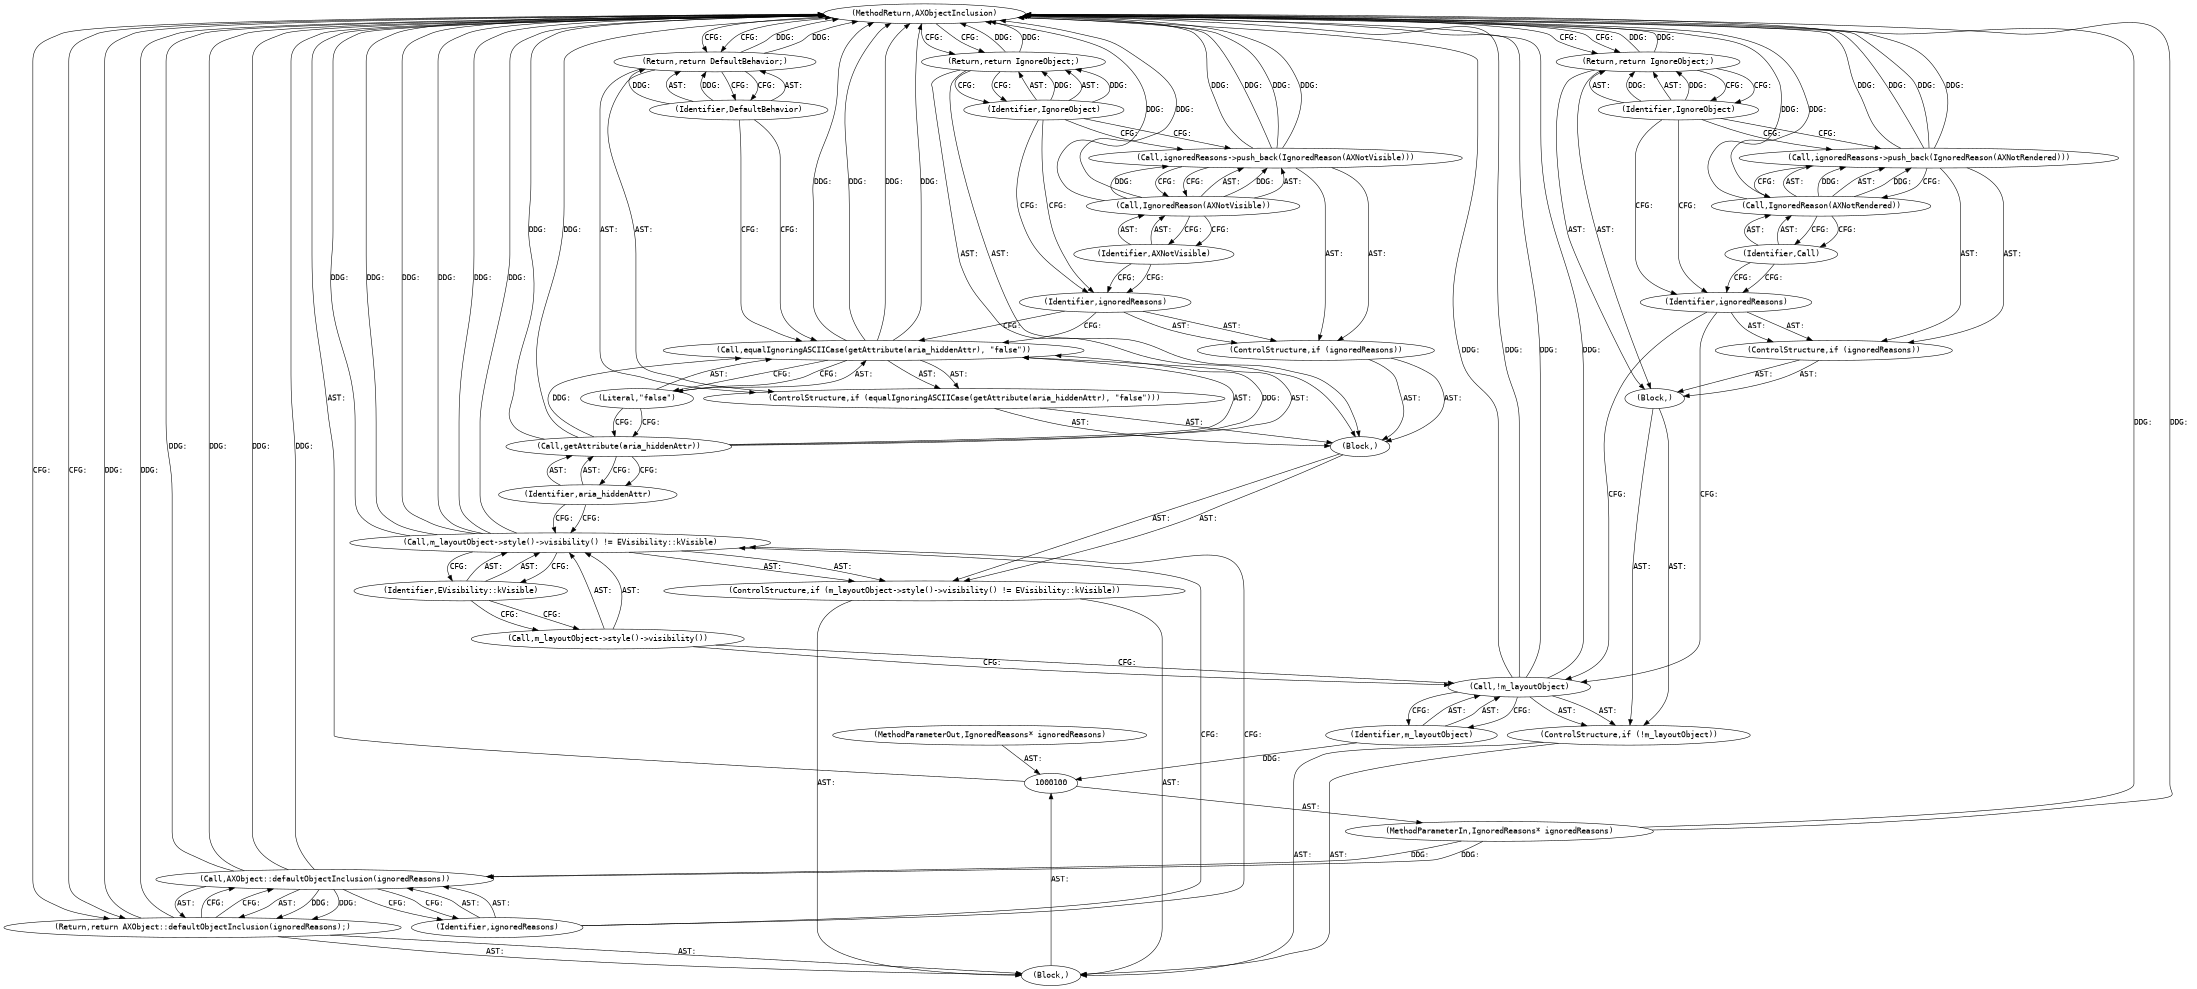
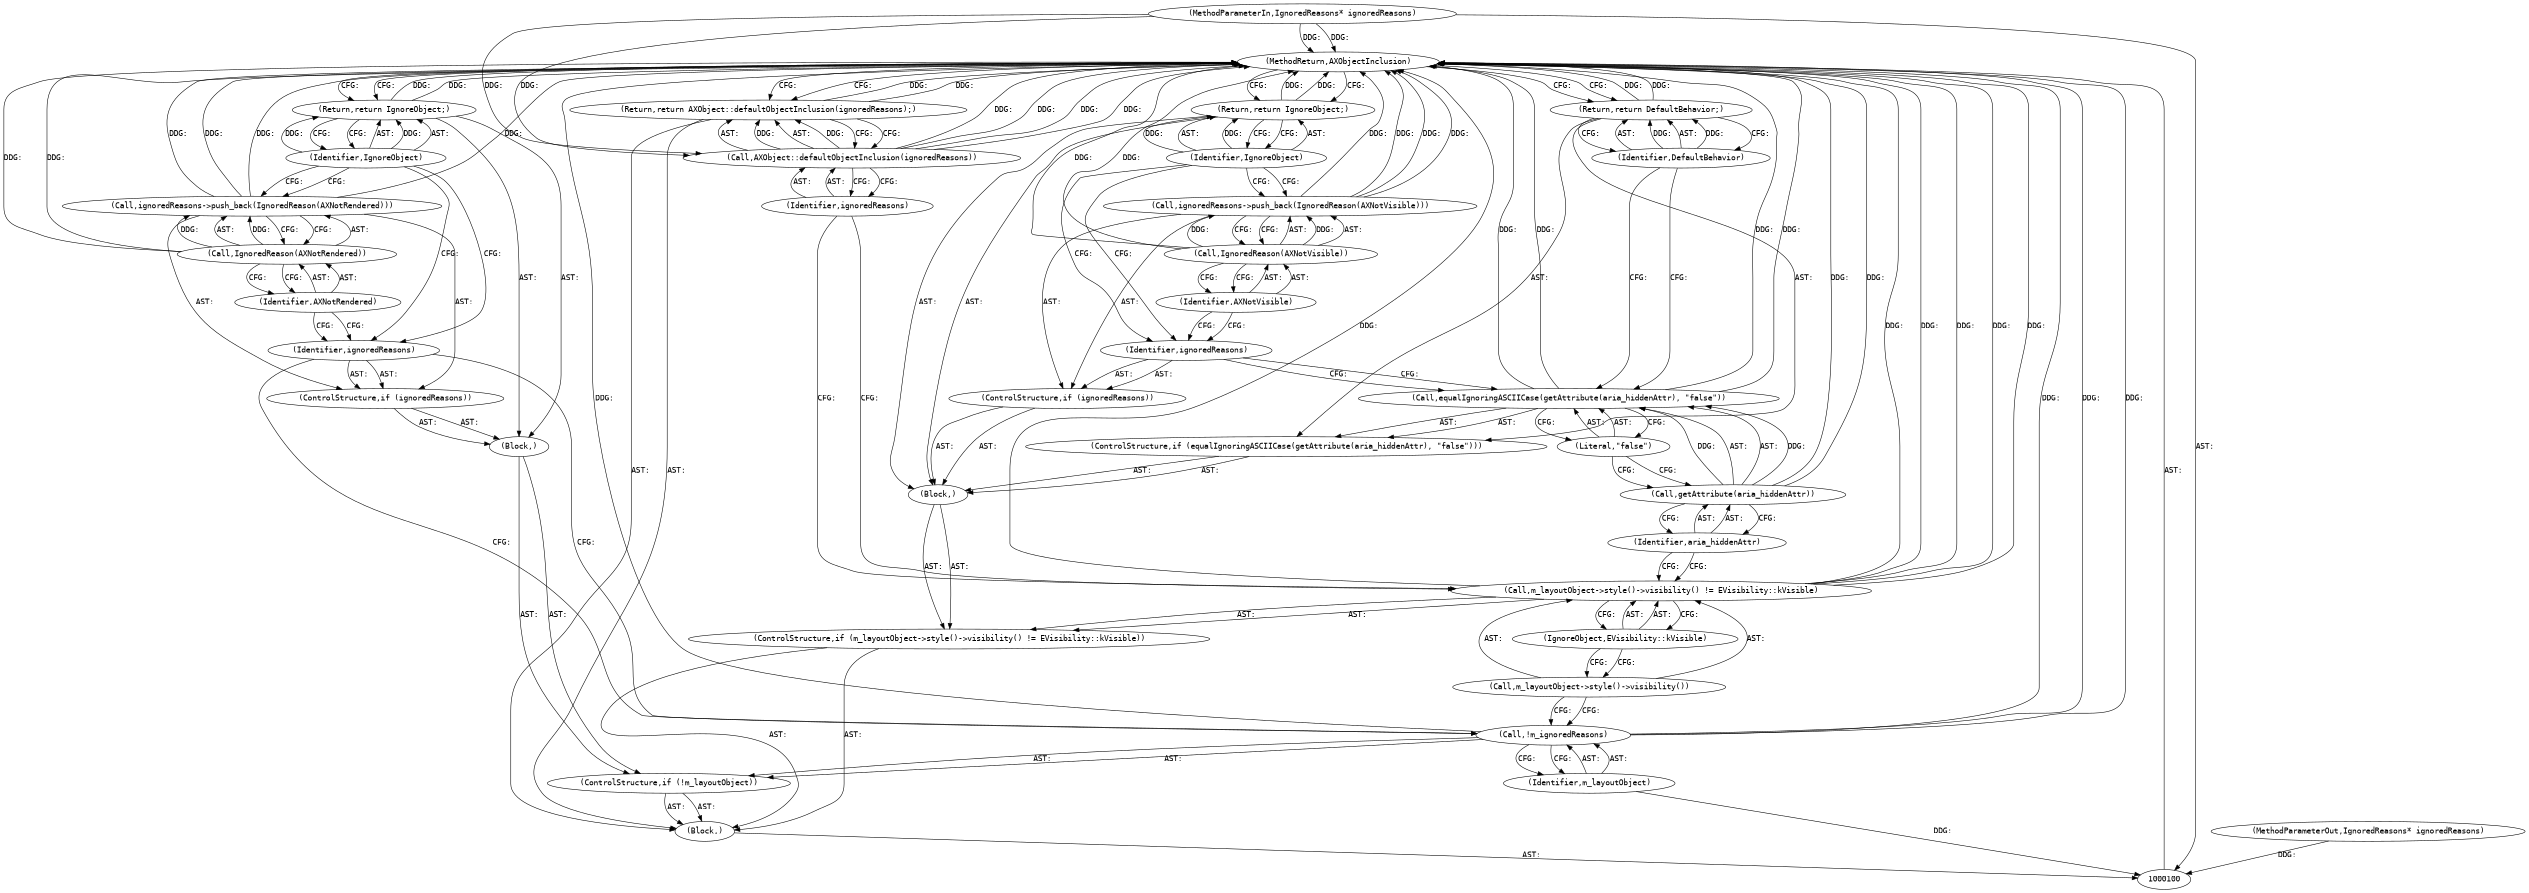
(1781, 254) -> (318, 302)
(461, 591) -> (1625, 639)
(1519, 687) -> (1553, 735)
(1036, 759) -> (2290, 855)
(1238, 803) -> (2196, 94)
